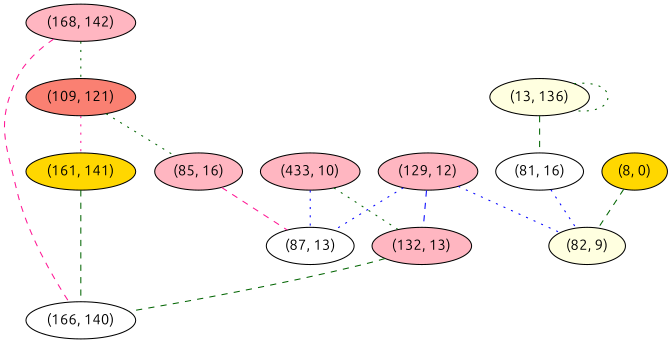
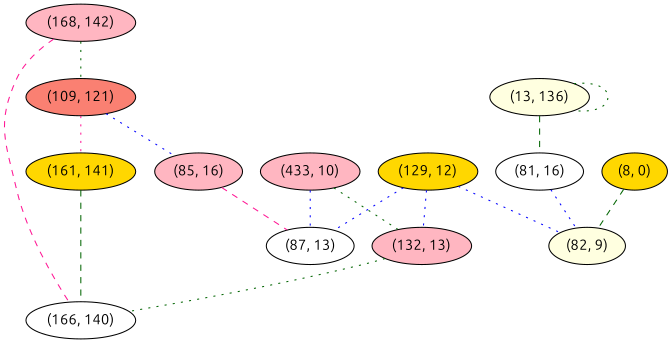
(140, 135) -> (140, 135)
(428, 172) -> (428, 172)
(425, 209) -> (425, 209)
(258, 288) -> (258, 288)
